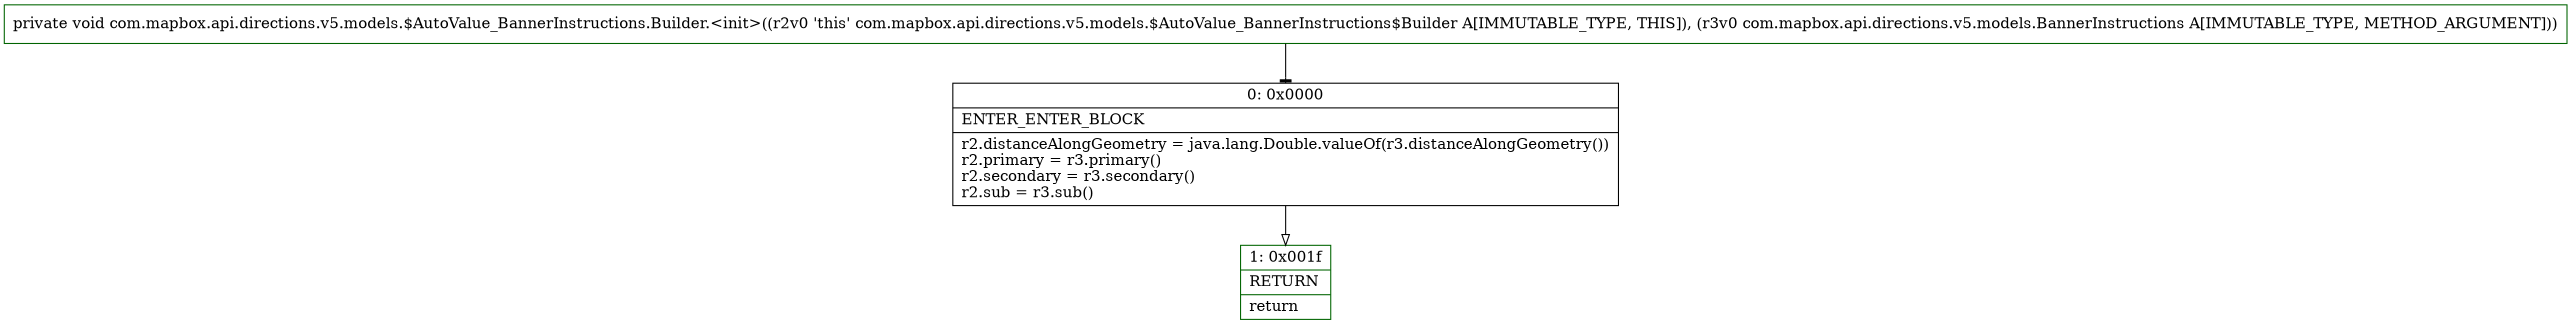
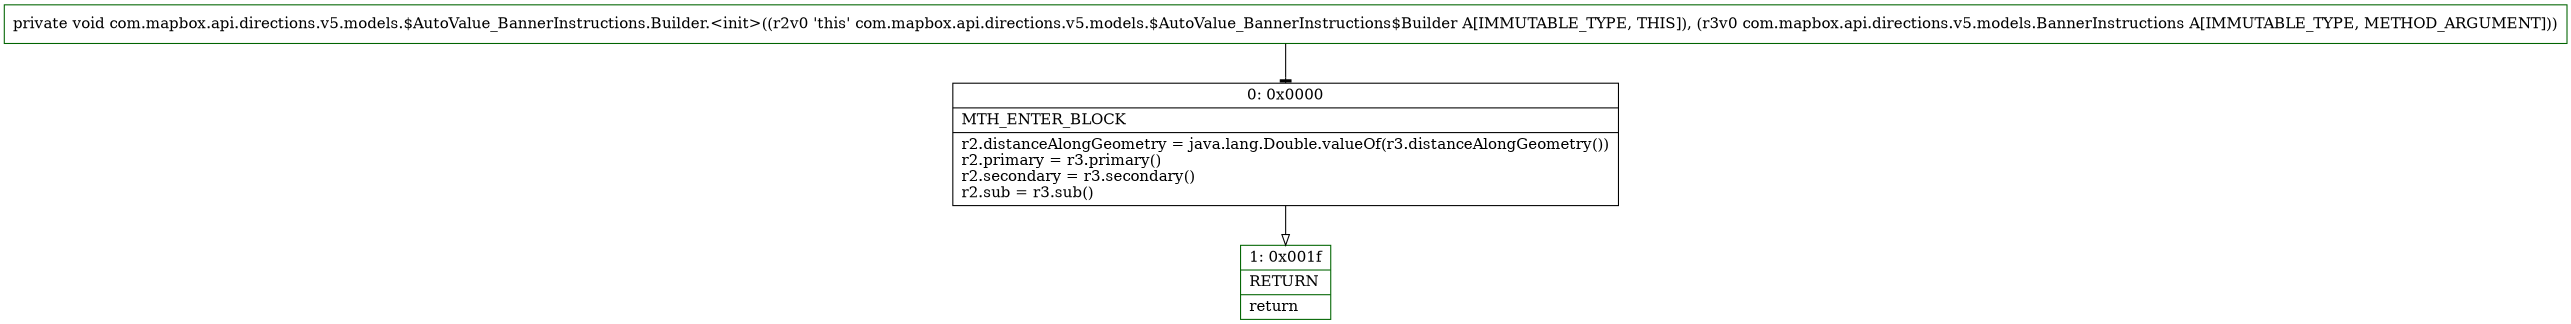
(1053, 120) -> (1044, 120)
